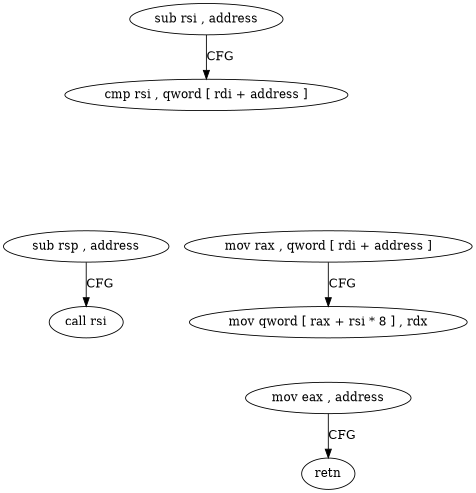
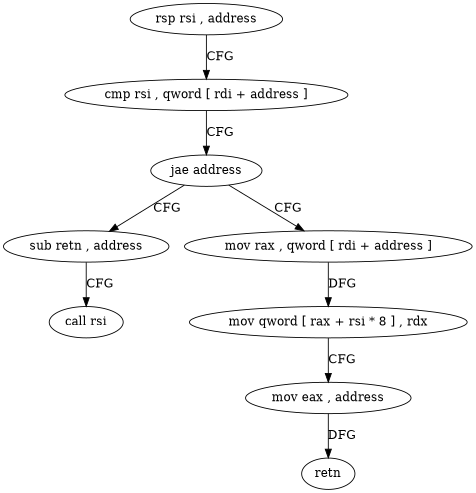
(206, 19) -> (206, 19)
none -> (206, 171)
(86, 246) -> (86, 246)
(343, 284) -> (343, 284)
none -> (328, 356)
(342, 436) -> (342, 436)
